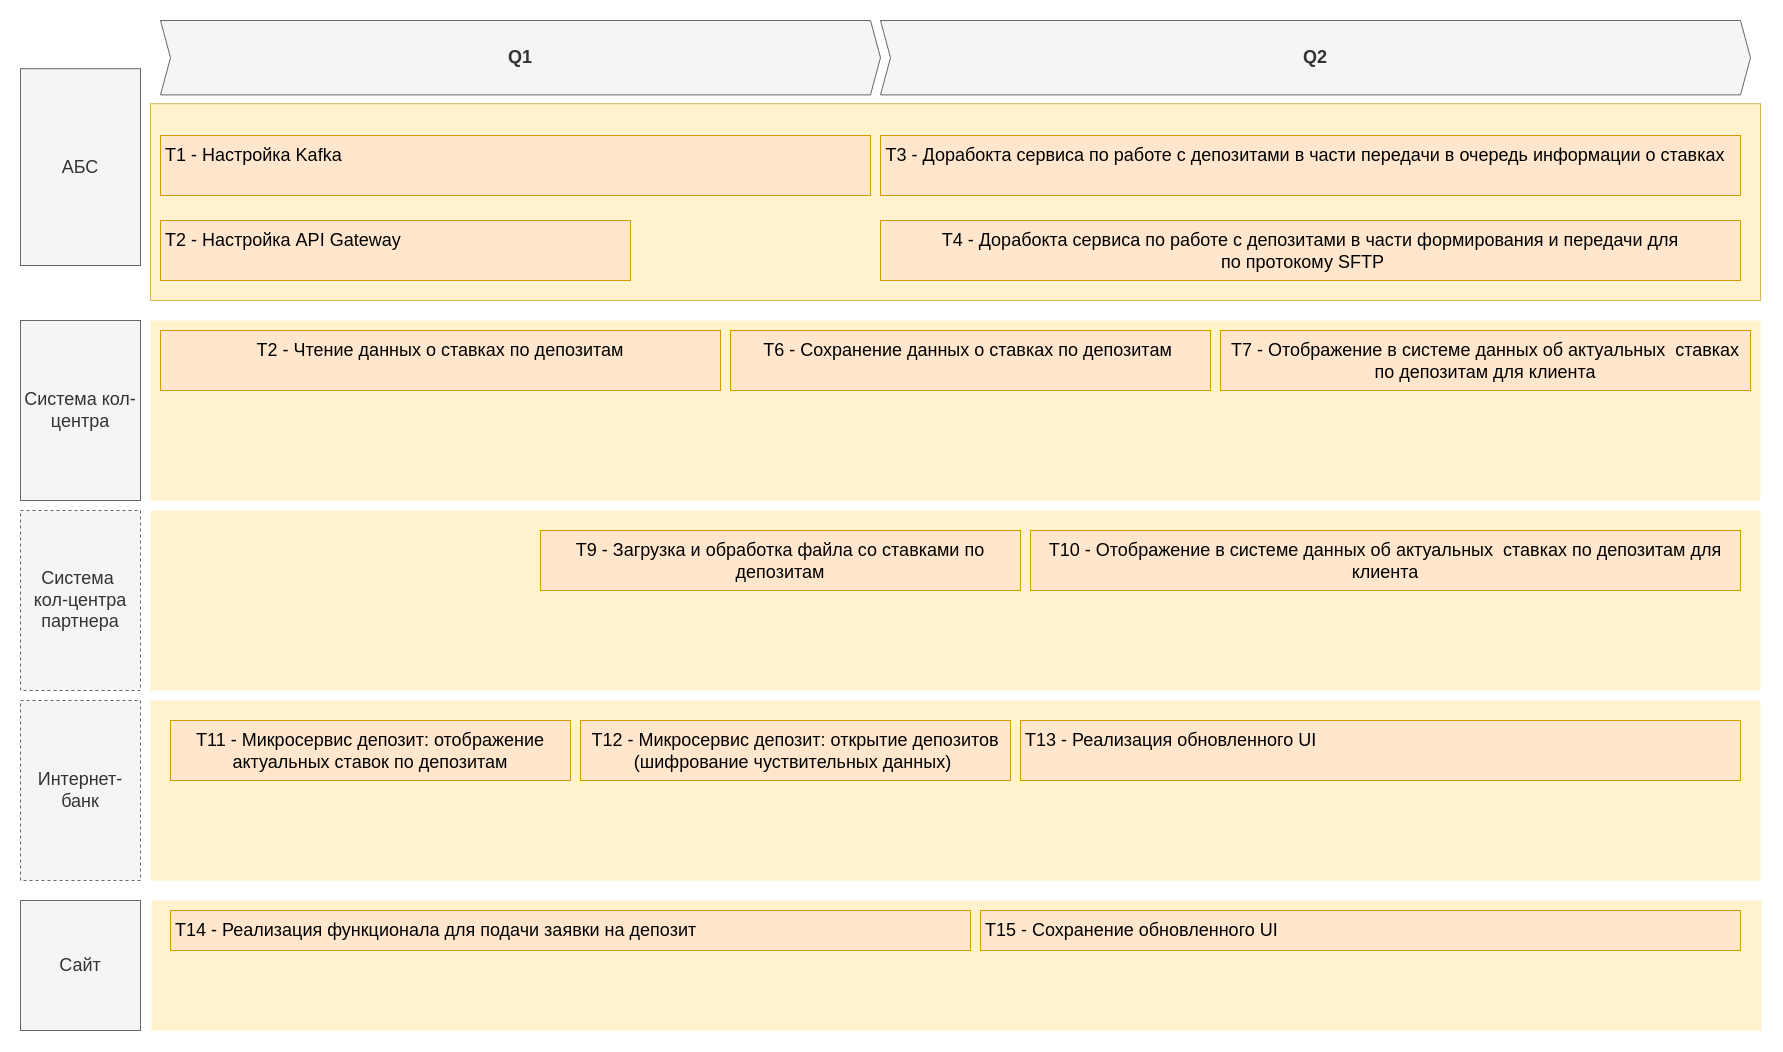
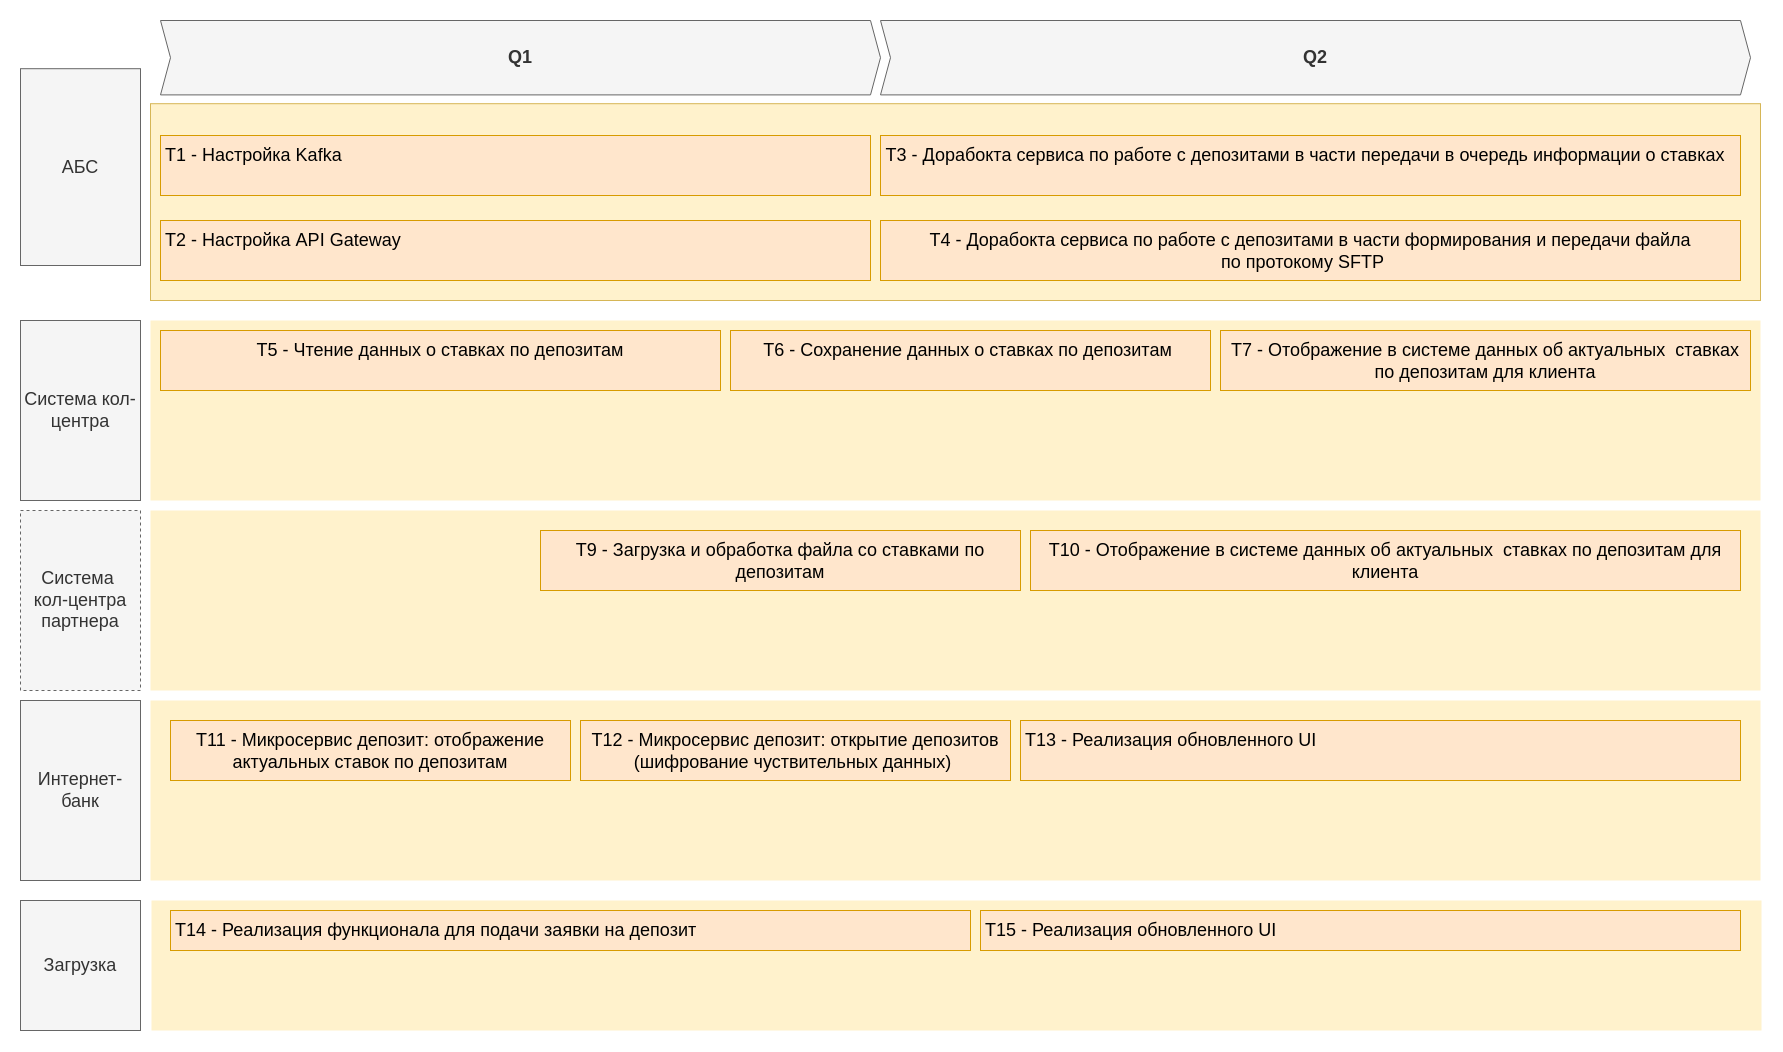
(396, 251) -> (516, 251)
(1311, 252) -> (1311, 252)
(441, 351) -> (441, 351)
(81, 791) -> (81, 791)
(1137, 931) -> (1137, 931)
(81, 966) -> (81, 966)
